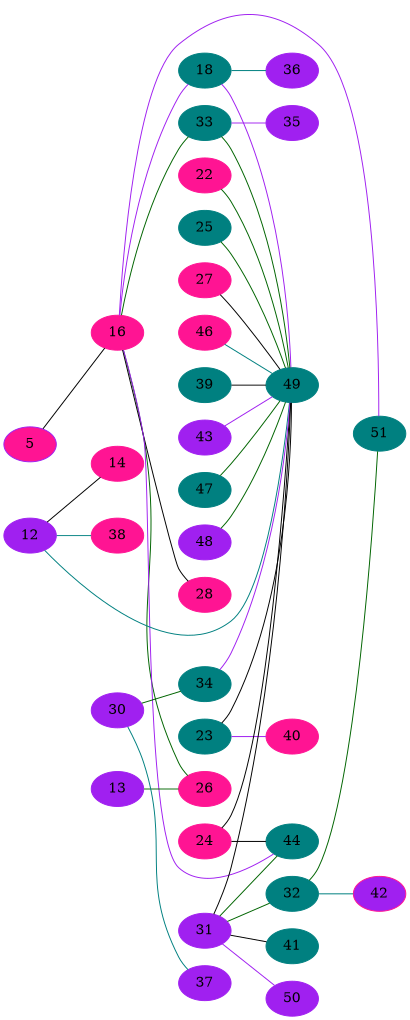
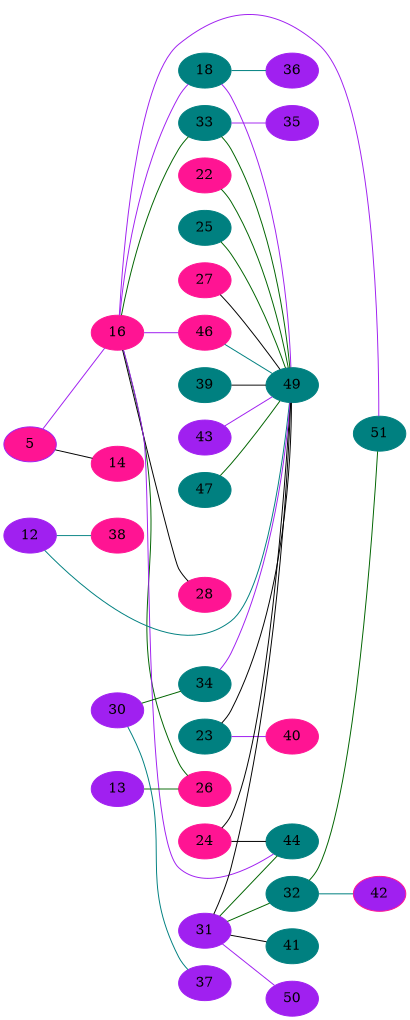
none -> (161, 333)
(74, 388) -> (74, 388)
(74, 500) -> (74, 454)
(205, 542) -> none
